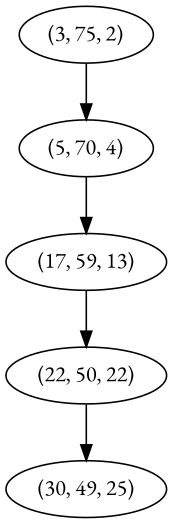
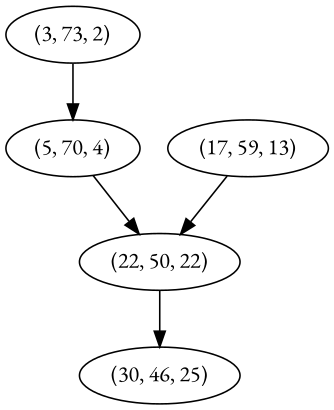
(86, 35) -> (73, 35)
(86, 197) -> (111, 198)
(86, 489) -> (160, 376)
